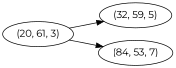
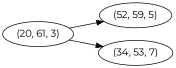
(136, 15) -> (136, 15)
(136, 53) -> (136, 53)
